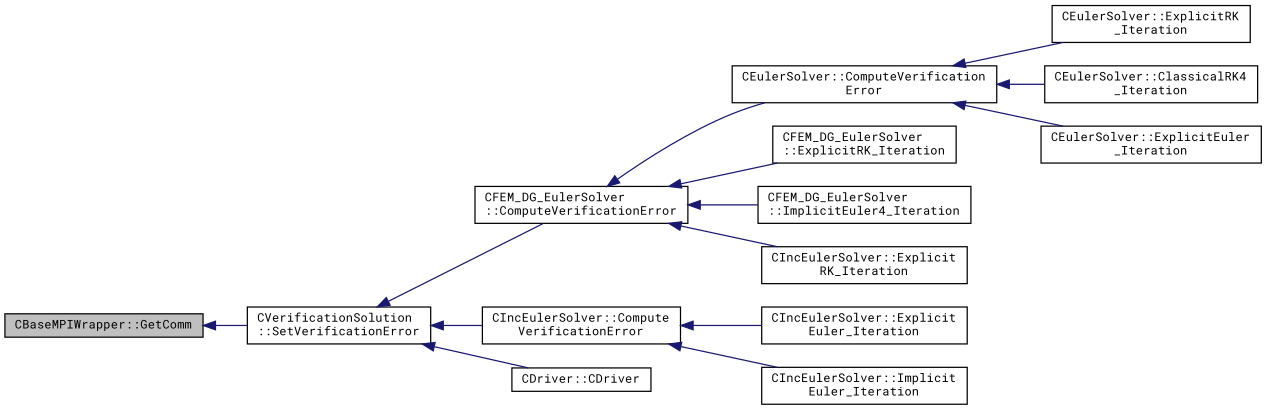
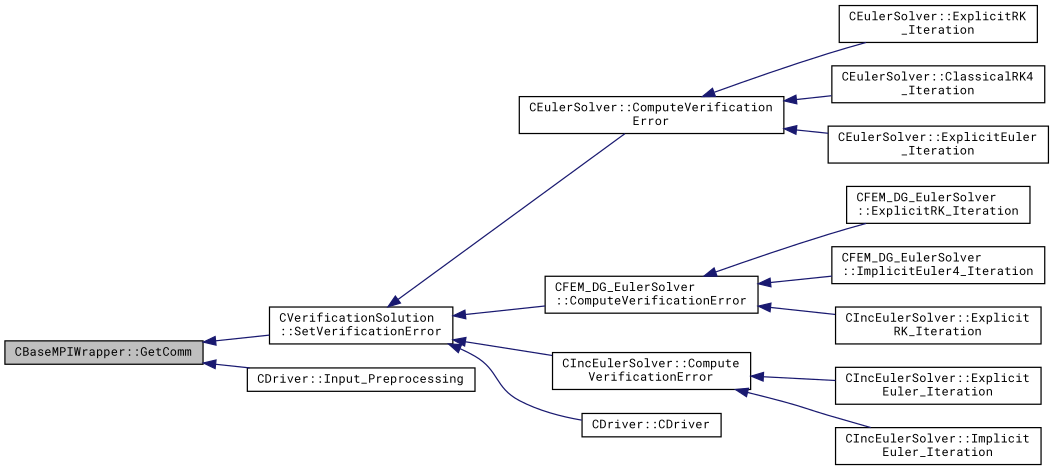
(688, 135) -> (511, 217)
none -> (361, 380)
